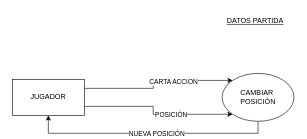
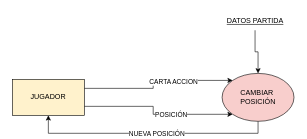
none -> (255, 51)
(48, 98) -> (48, 98)
(258, 98) -> (258, 98)
